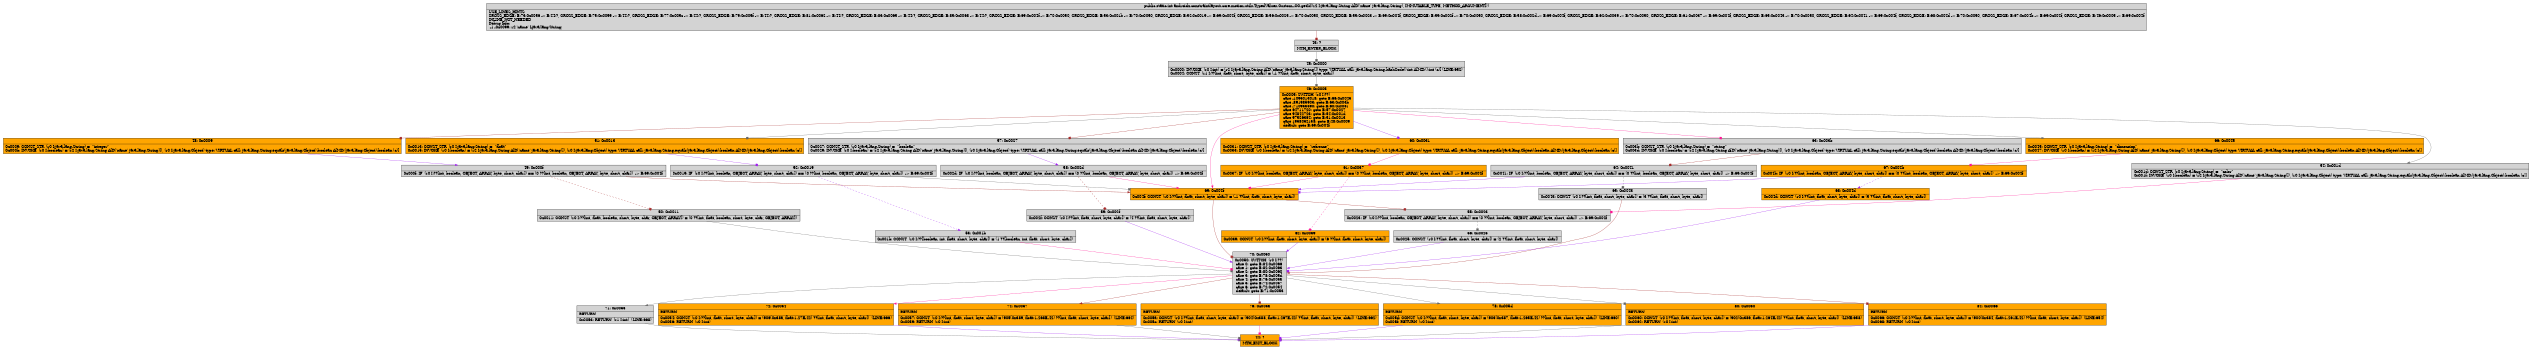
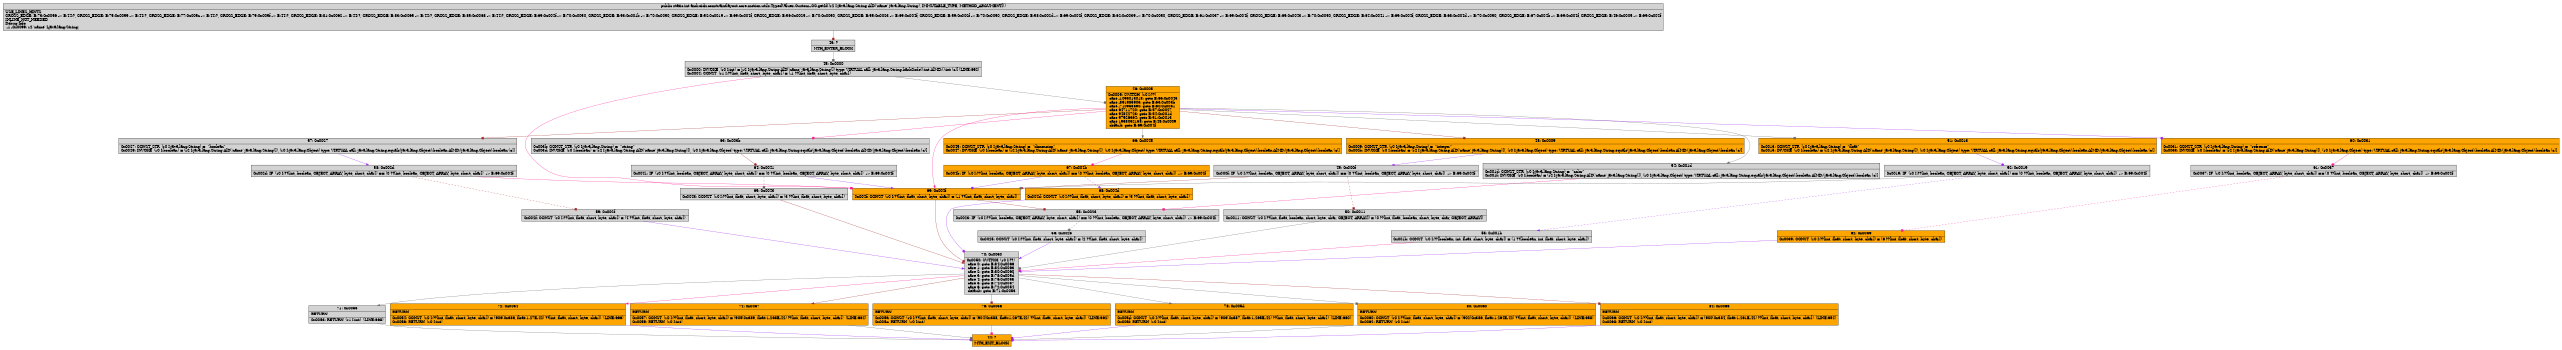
(1354, 171) -> (2324, 171)
(1285, 182) -> (555, 174)
